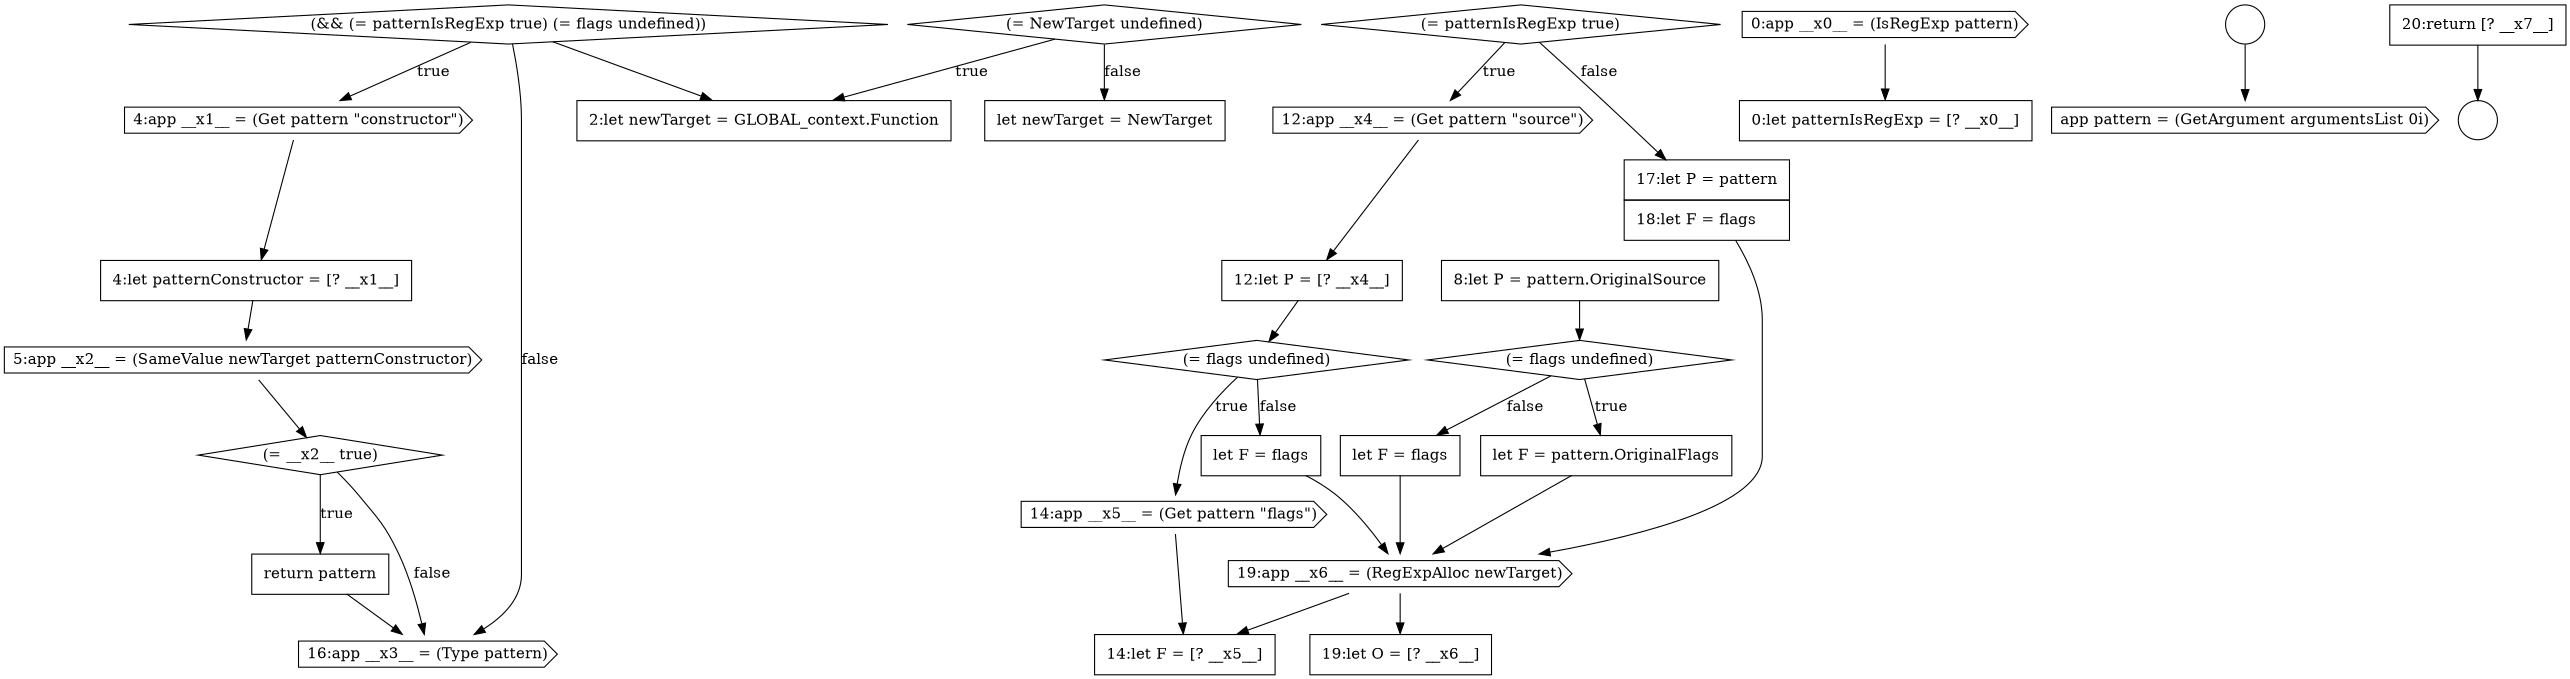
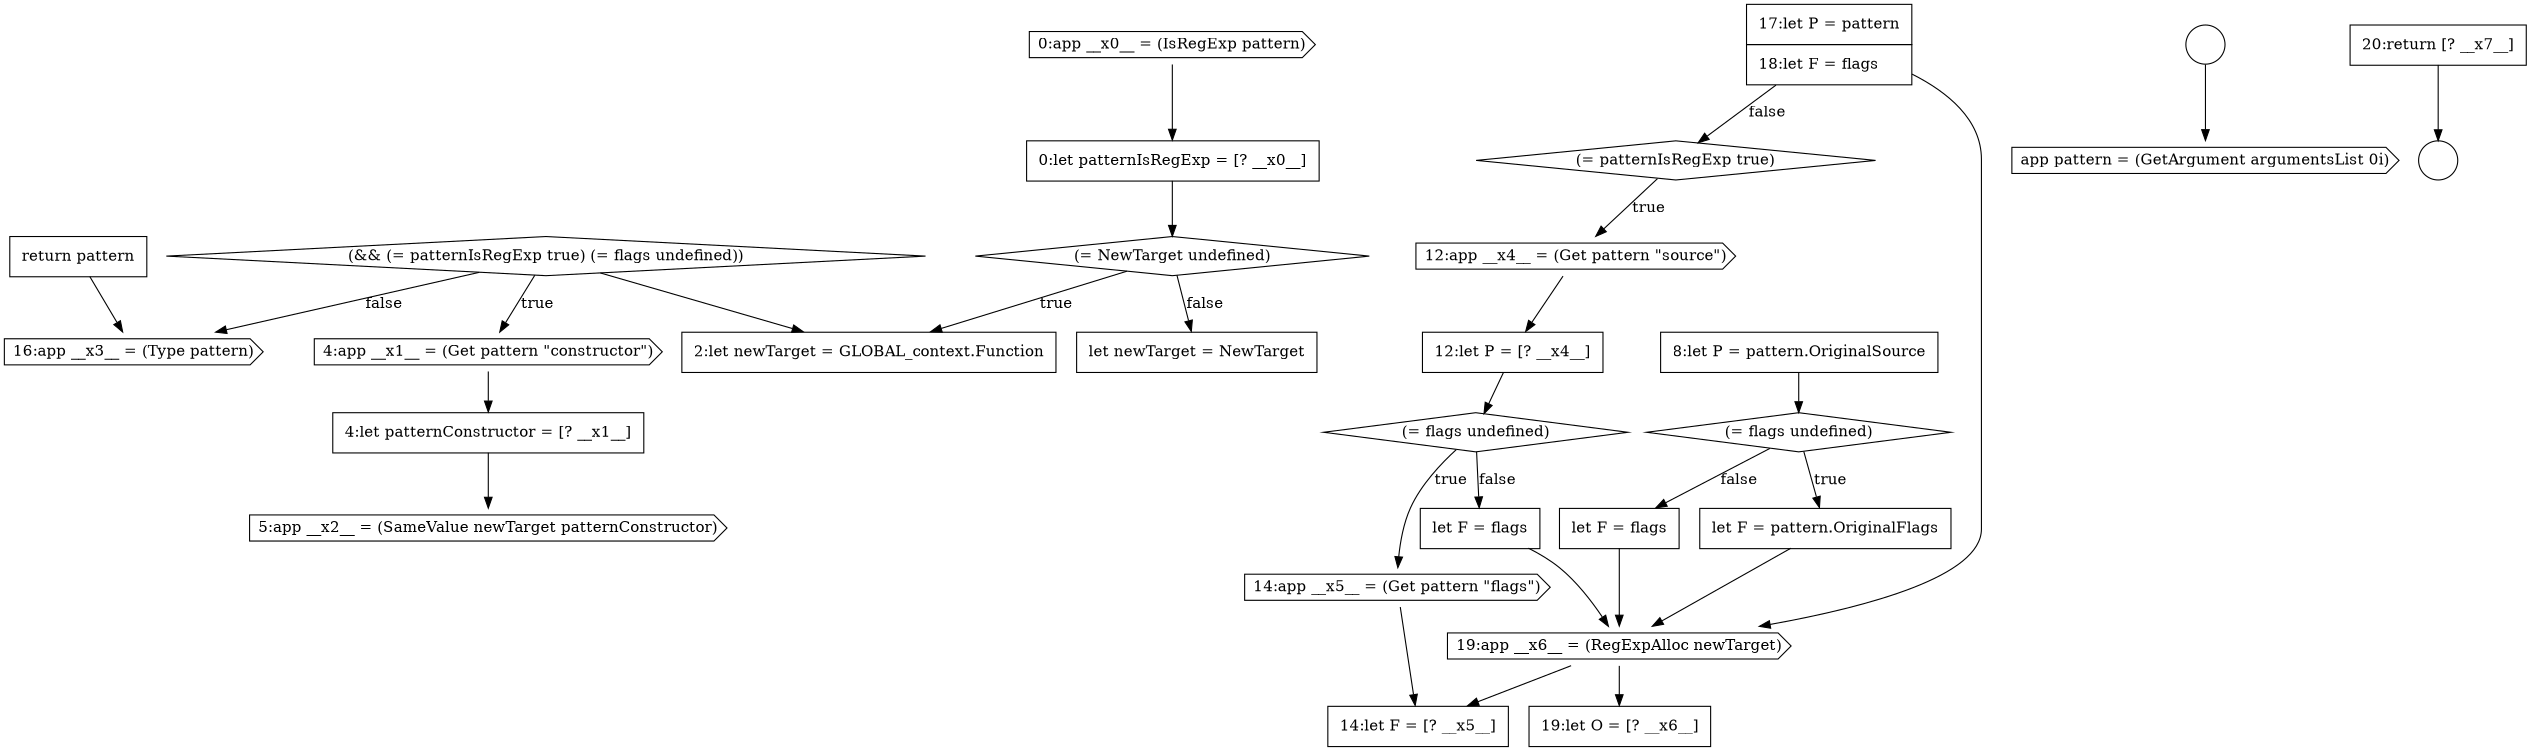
(1599, 97) -> (1742, 111)
none -> (1172, 203)
(320, 455) -> none
